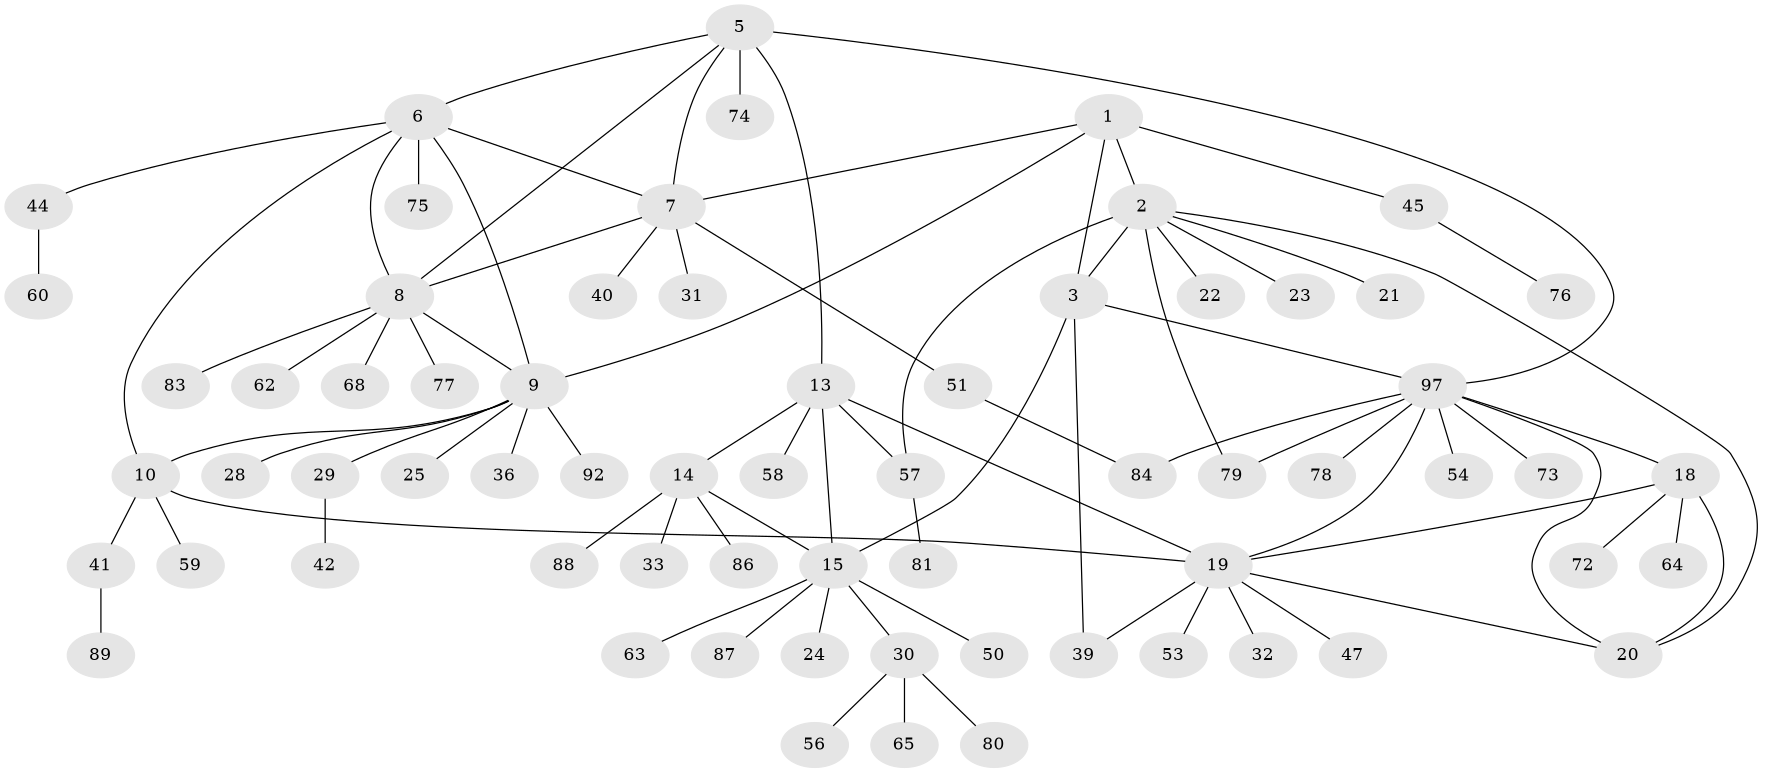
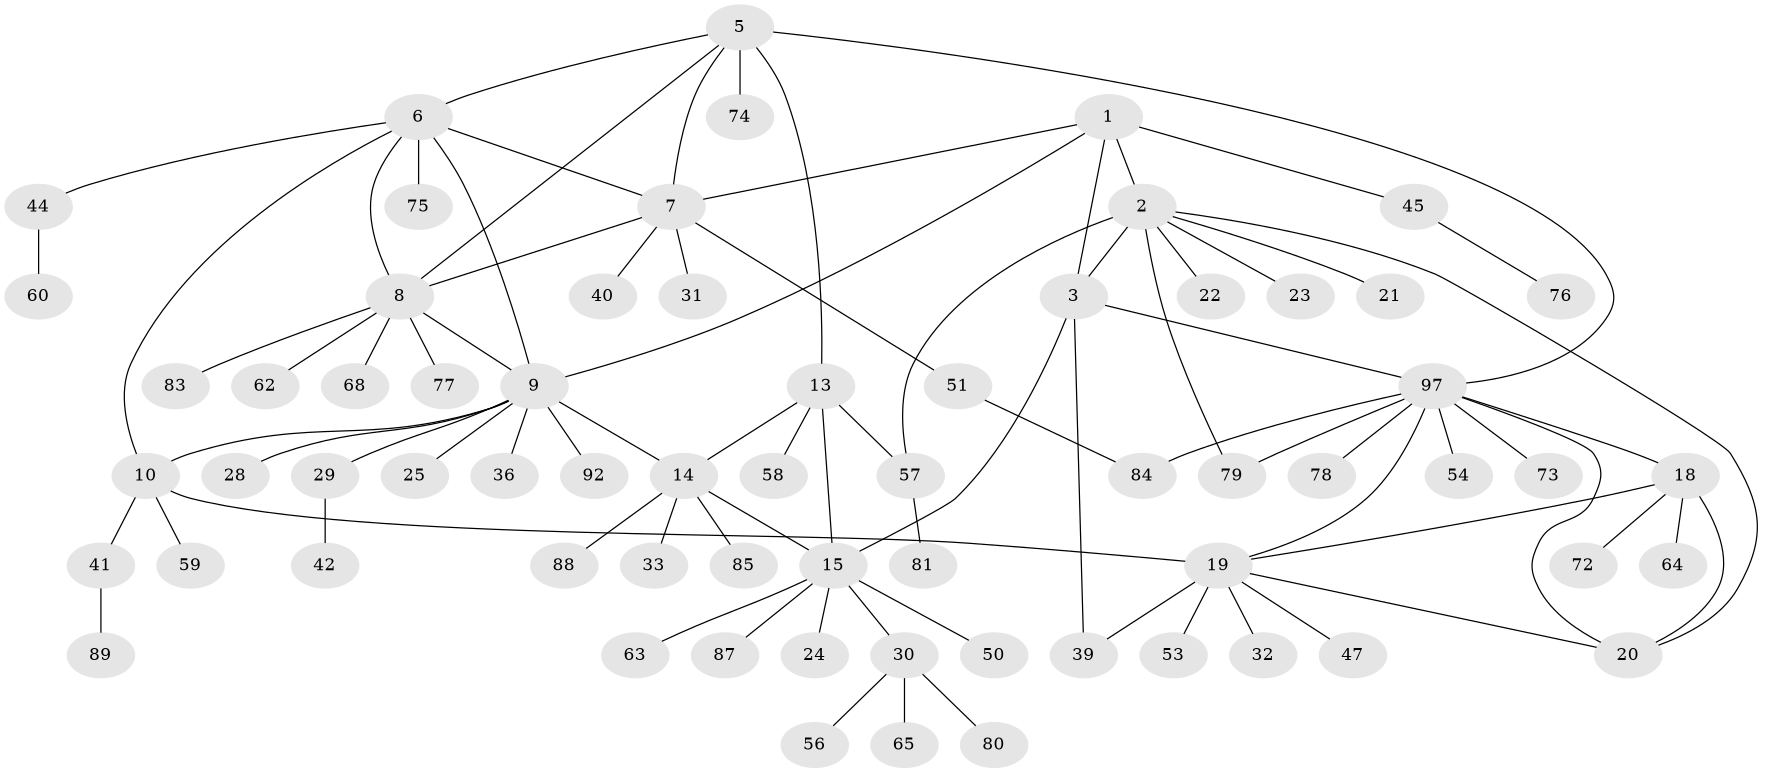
none -> (609, 431)
(1020, 476) -> none
(744, 566) -> (744, 566)
